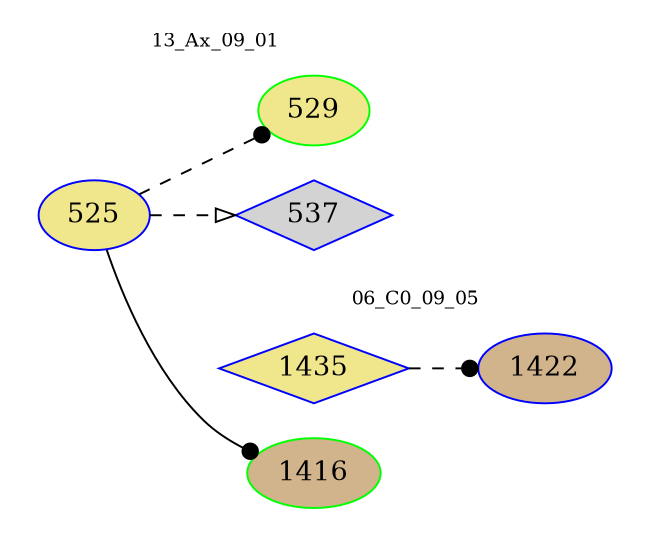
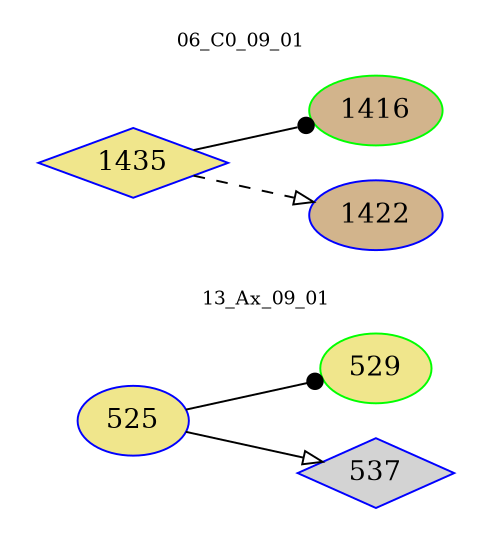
(197, 166) -> (247, 396)
(183, 215) -> (245, 445)
(416, 300) -> (241, 42)
(158, 362) -> (246, 139)
(435, 368) -> (244, 187)
